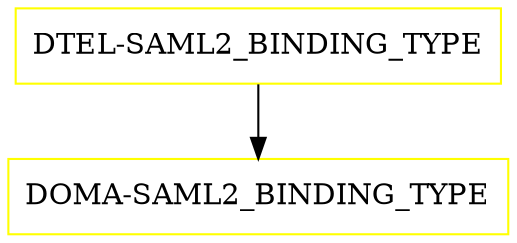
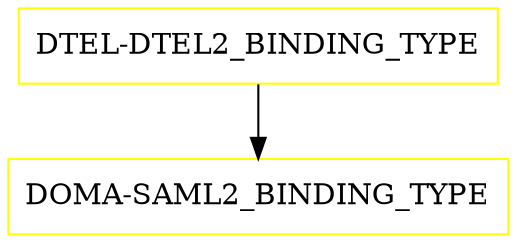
(258, 46) -> (258, 46)
